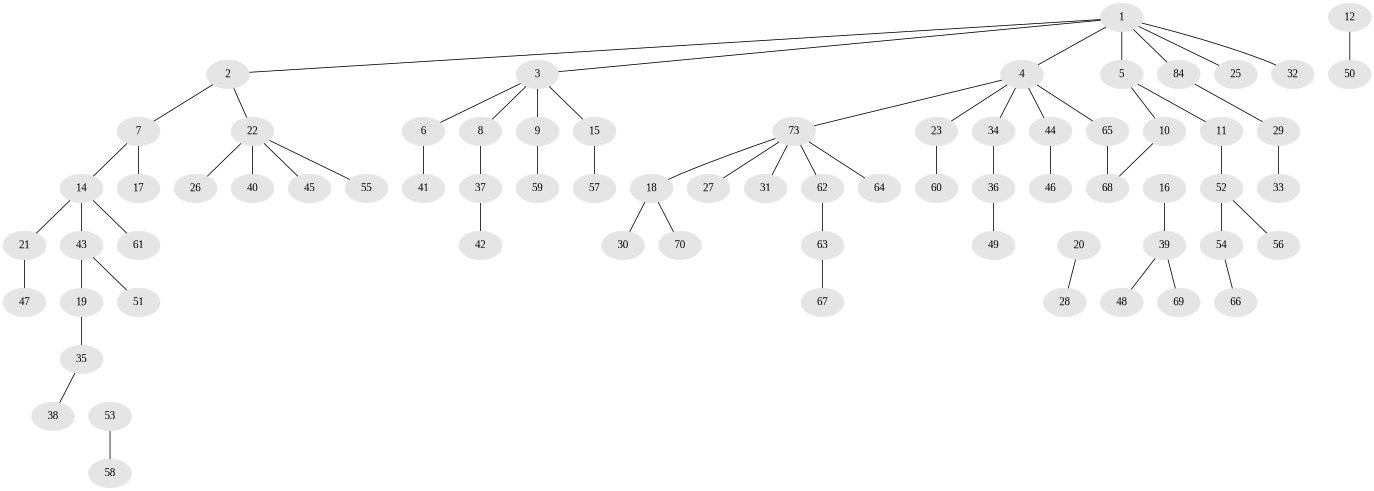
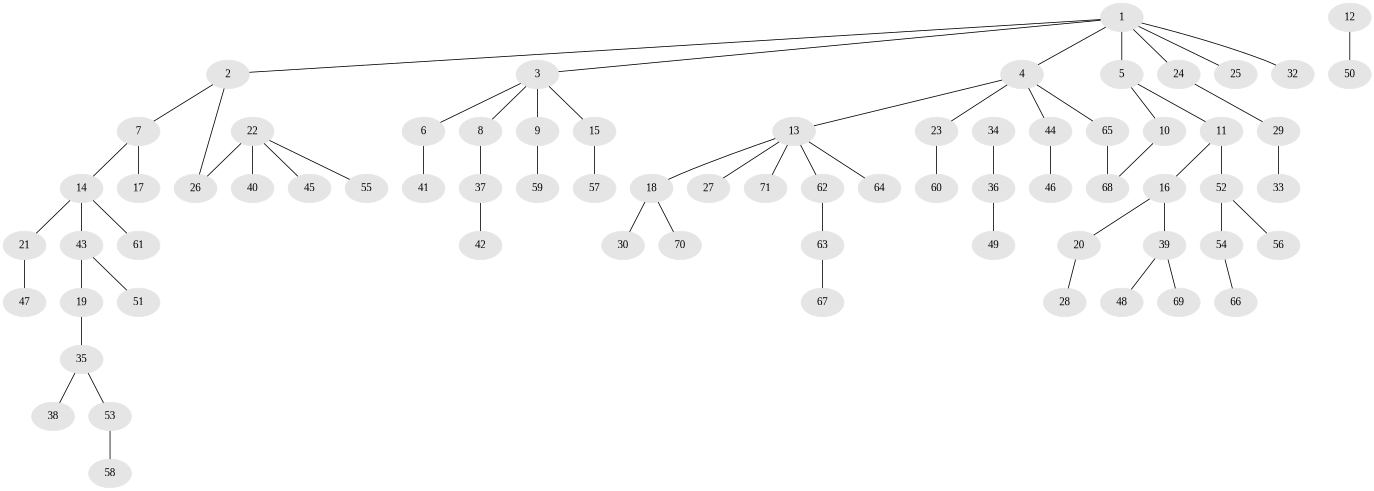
(1179, 74) -> (1179, 74)
(240, 103) -> (212, 131)
(1008, 103) -> none
(794, 131) -> (794, 131)
none -> (1193, 160)
(766, 188) -> (766, 188)
none -> (1122, 217)
none -> (96, 388)
